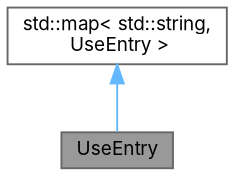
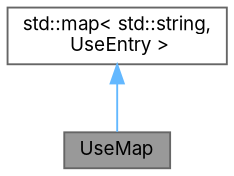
(117, 150) -> (117, 150)
